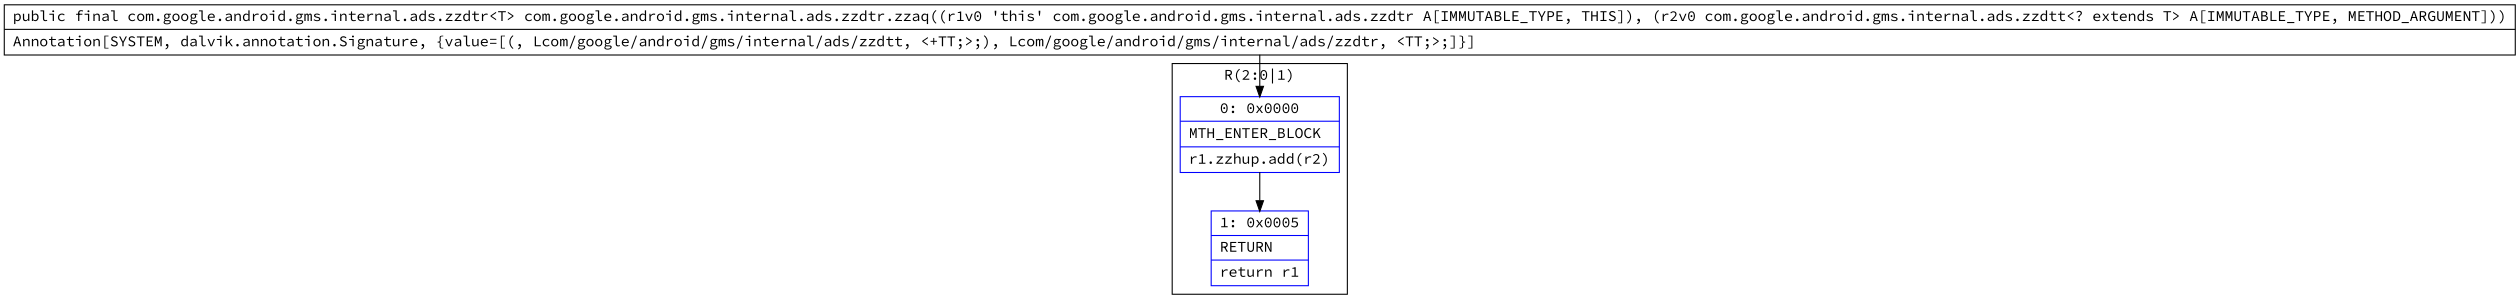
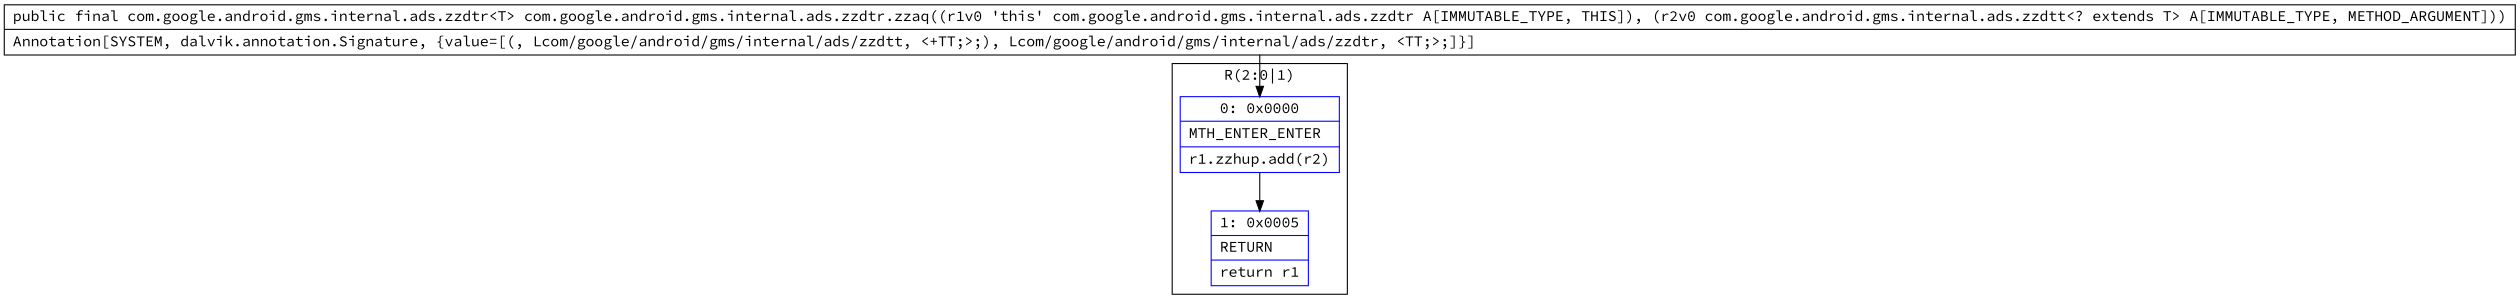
(1255, 134) -> (1255, 134)
